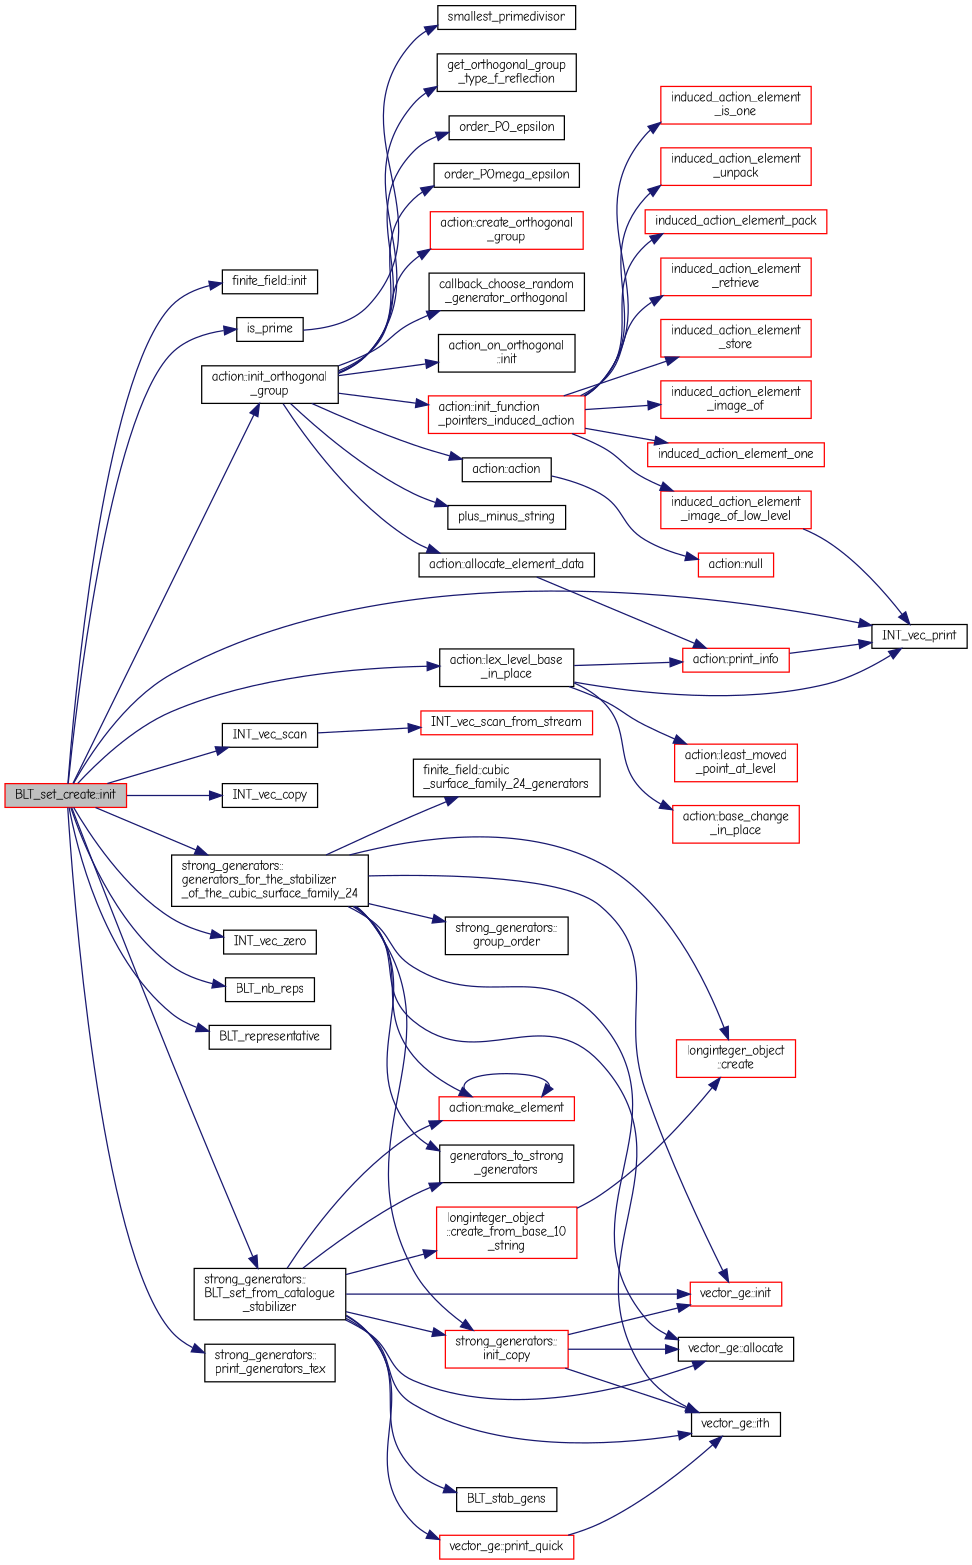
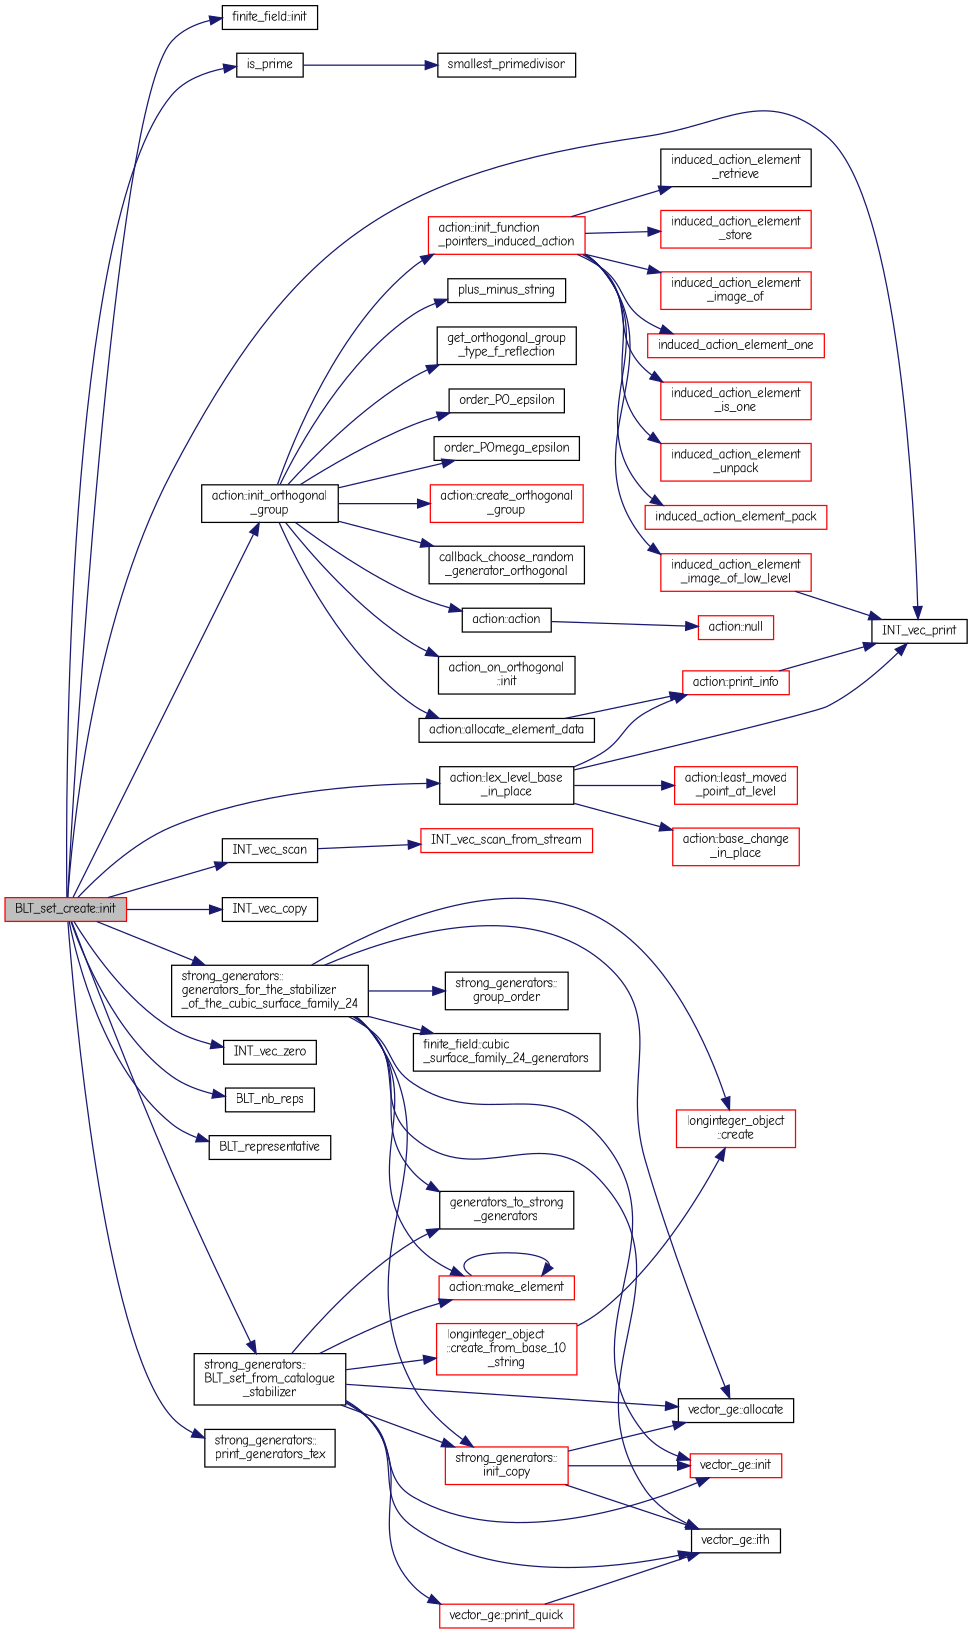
(736, 277) -> (736, 168)
(507, 1500) -> none
